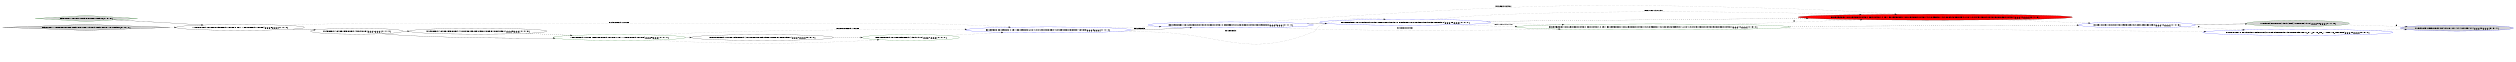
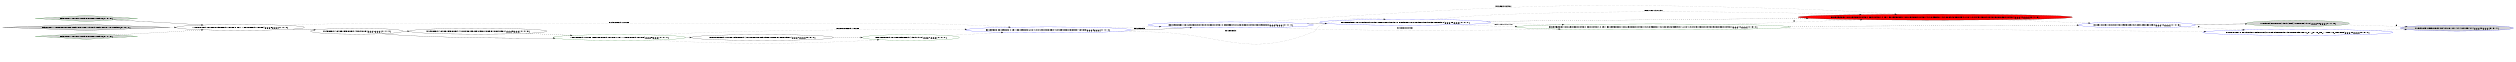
none -> (86, 36)
